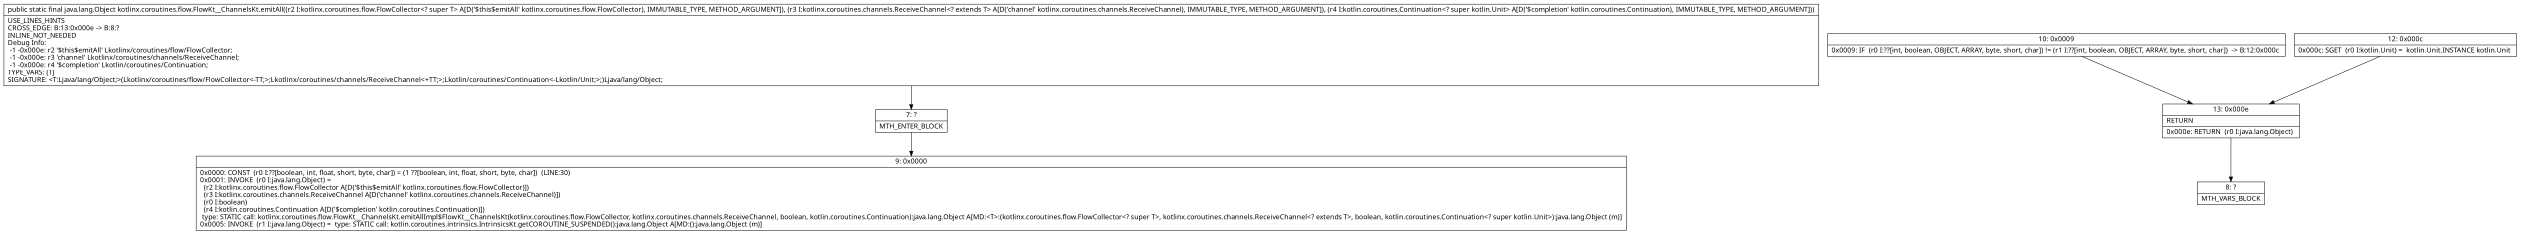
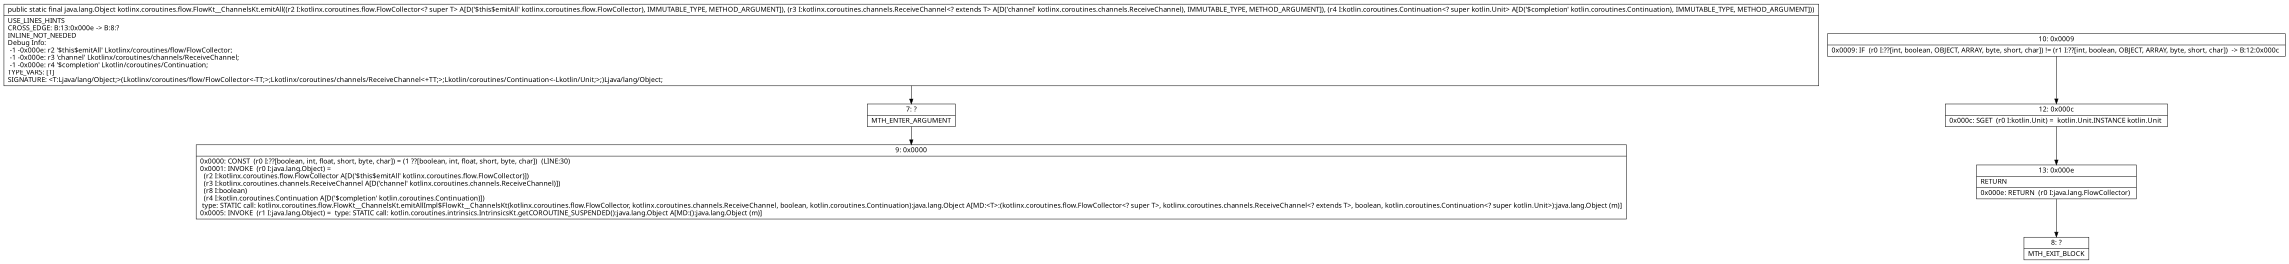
(2135, 79) -> (2056, 78)
(911, 126) -> (911, 121)
(2231, 132) -> (2056, 193)
(2231, 199) -> (2056, 254)
(224, 202) -> (224, 191)
